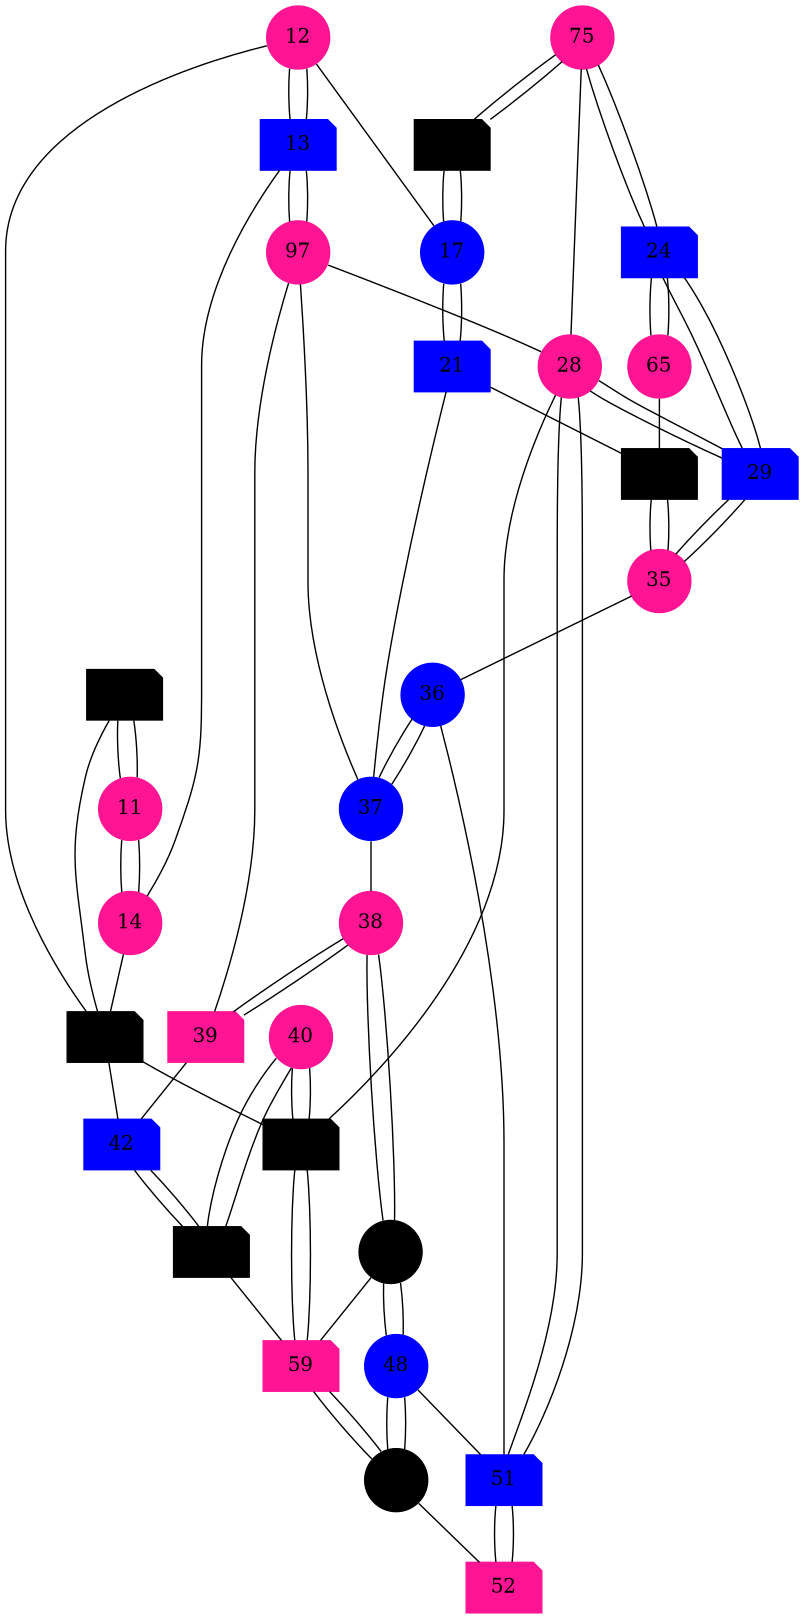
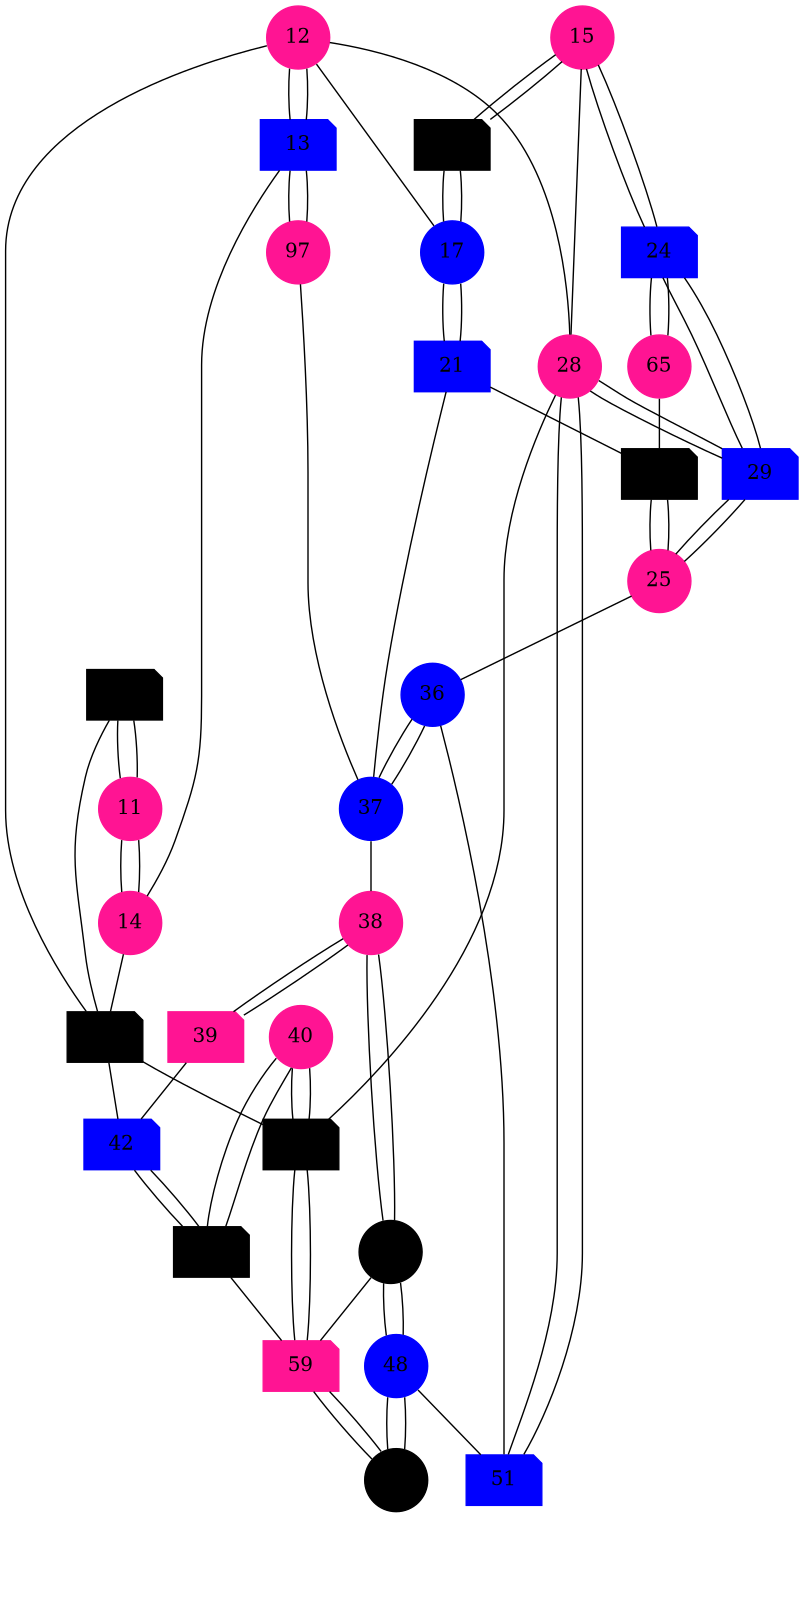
(582, 38) -> (582, 38)
(430, 305) -> (514, 134)
(659, 581) -> (659, 581)
(255, 648) -> none
(504, 1588) -> none
